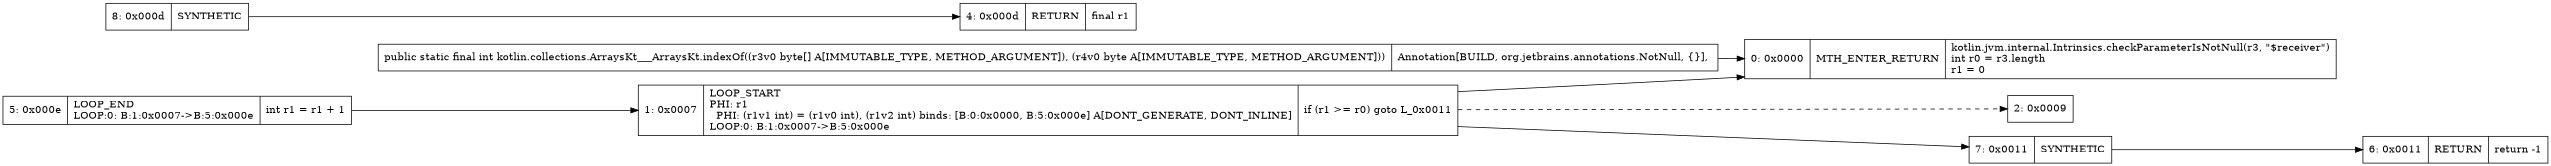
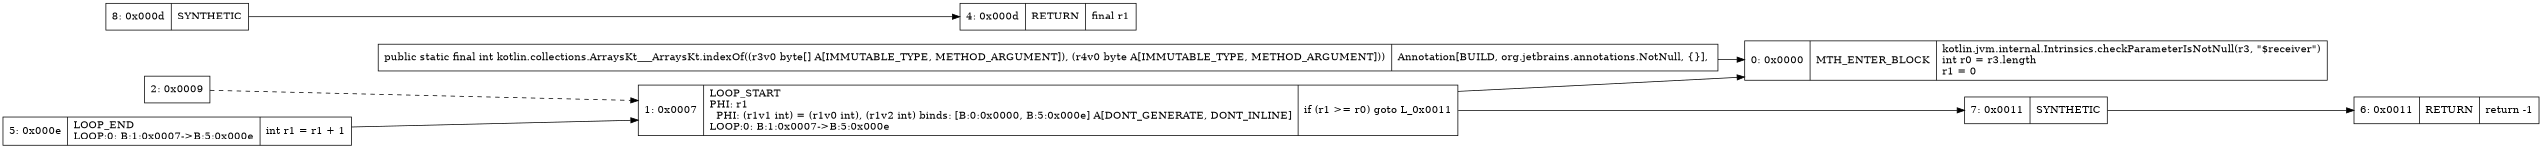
(1878, 59) -> (1873, 60)
(1729, 109) -> (420, 95)
